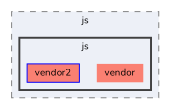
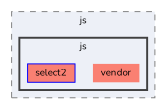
(53, 73) -> (51, 73)
